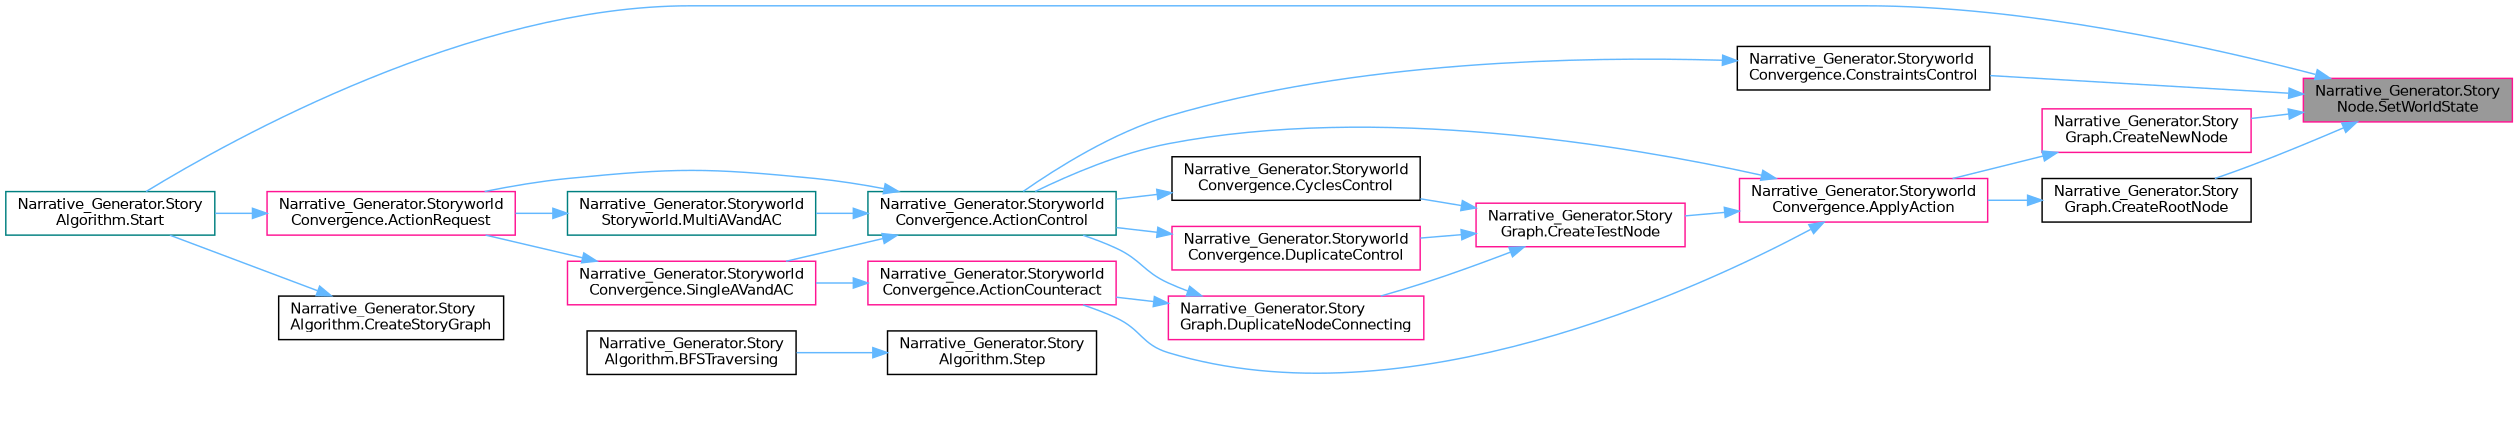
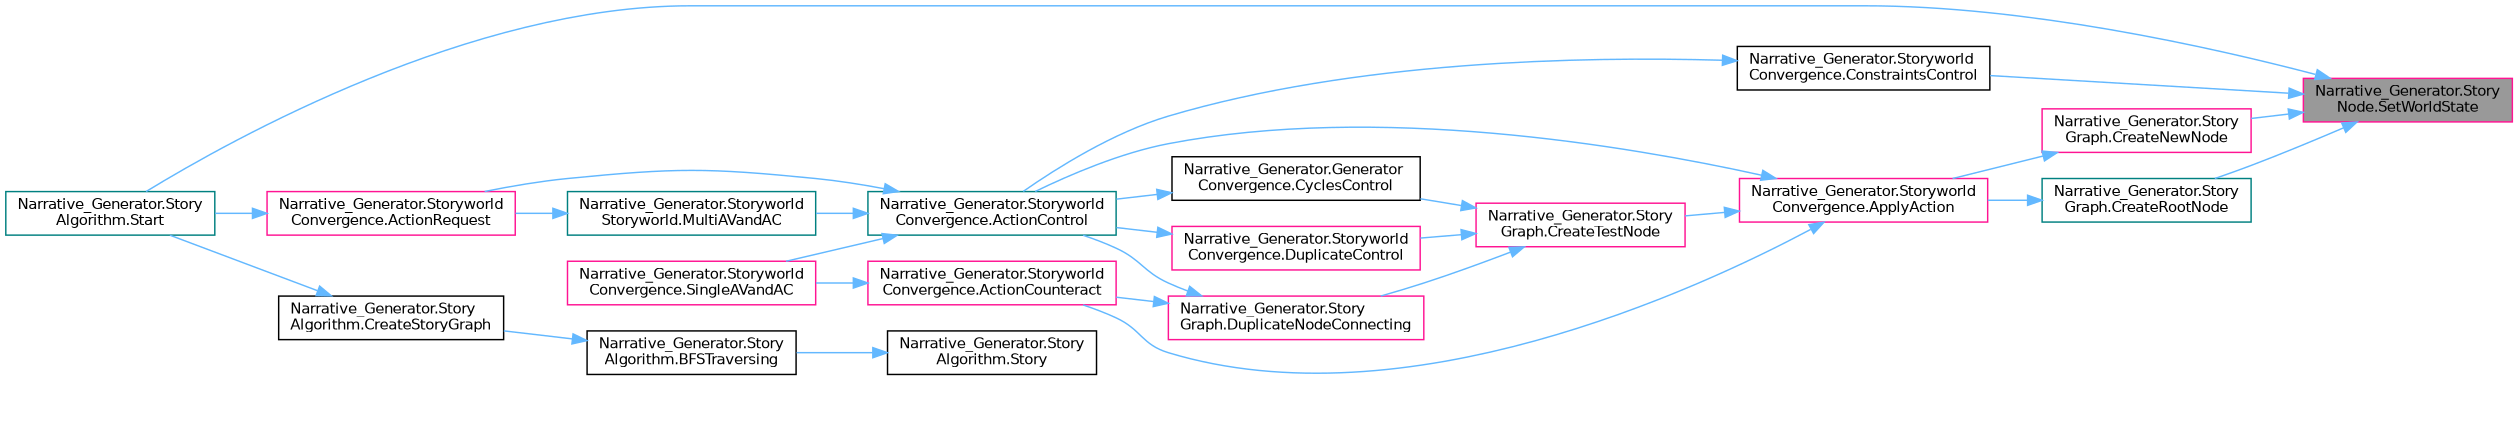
(1296, 179) -> (1296, 179)
(2147, 200) -> (2147, 200)
(534, 246) -> none
none -> (538, 335)
(992, 353) -> (992, 353)
